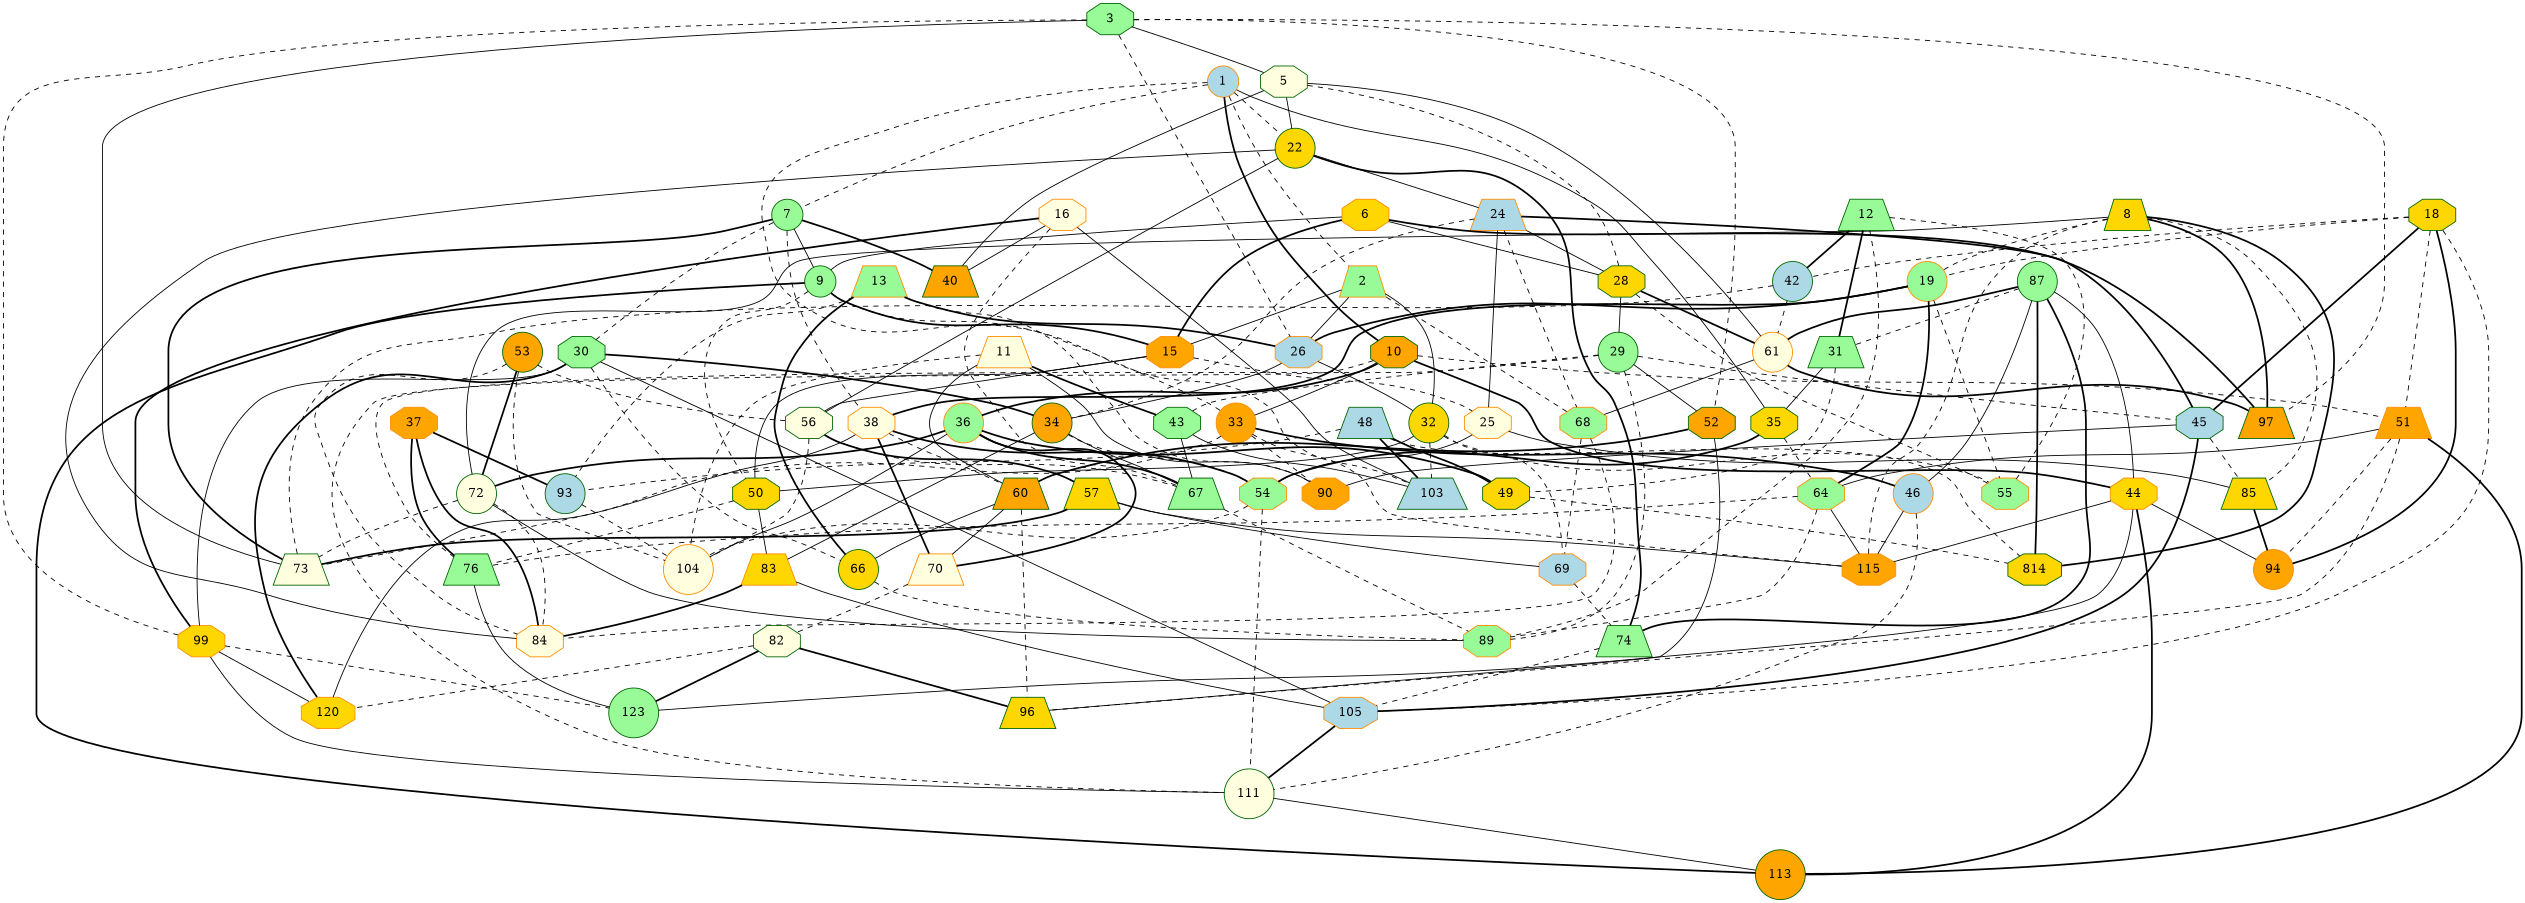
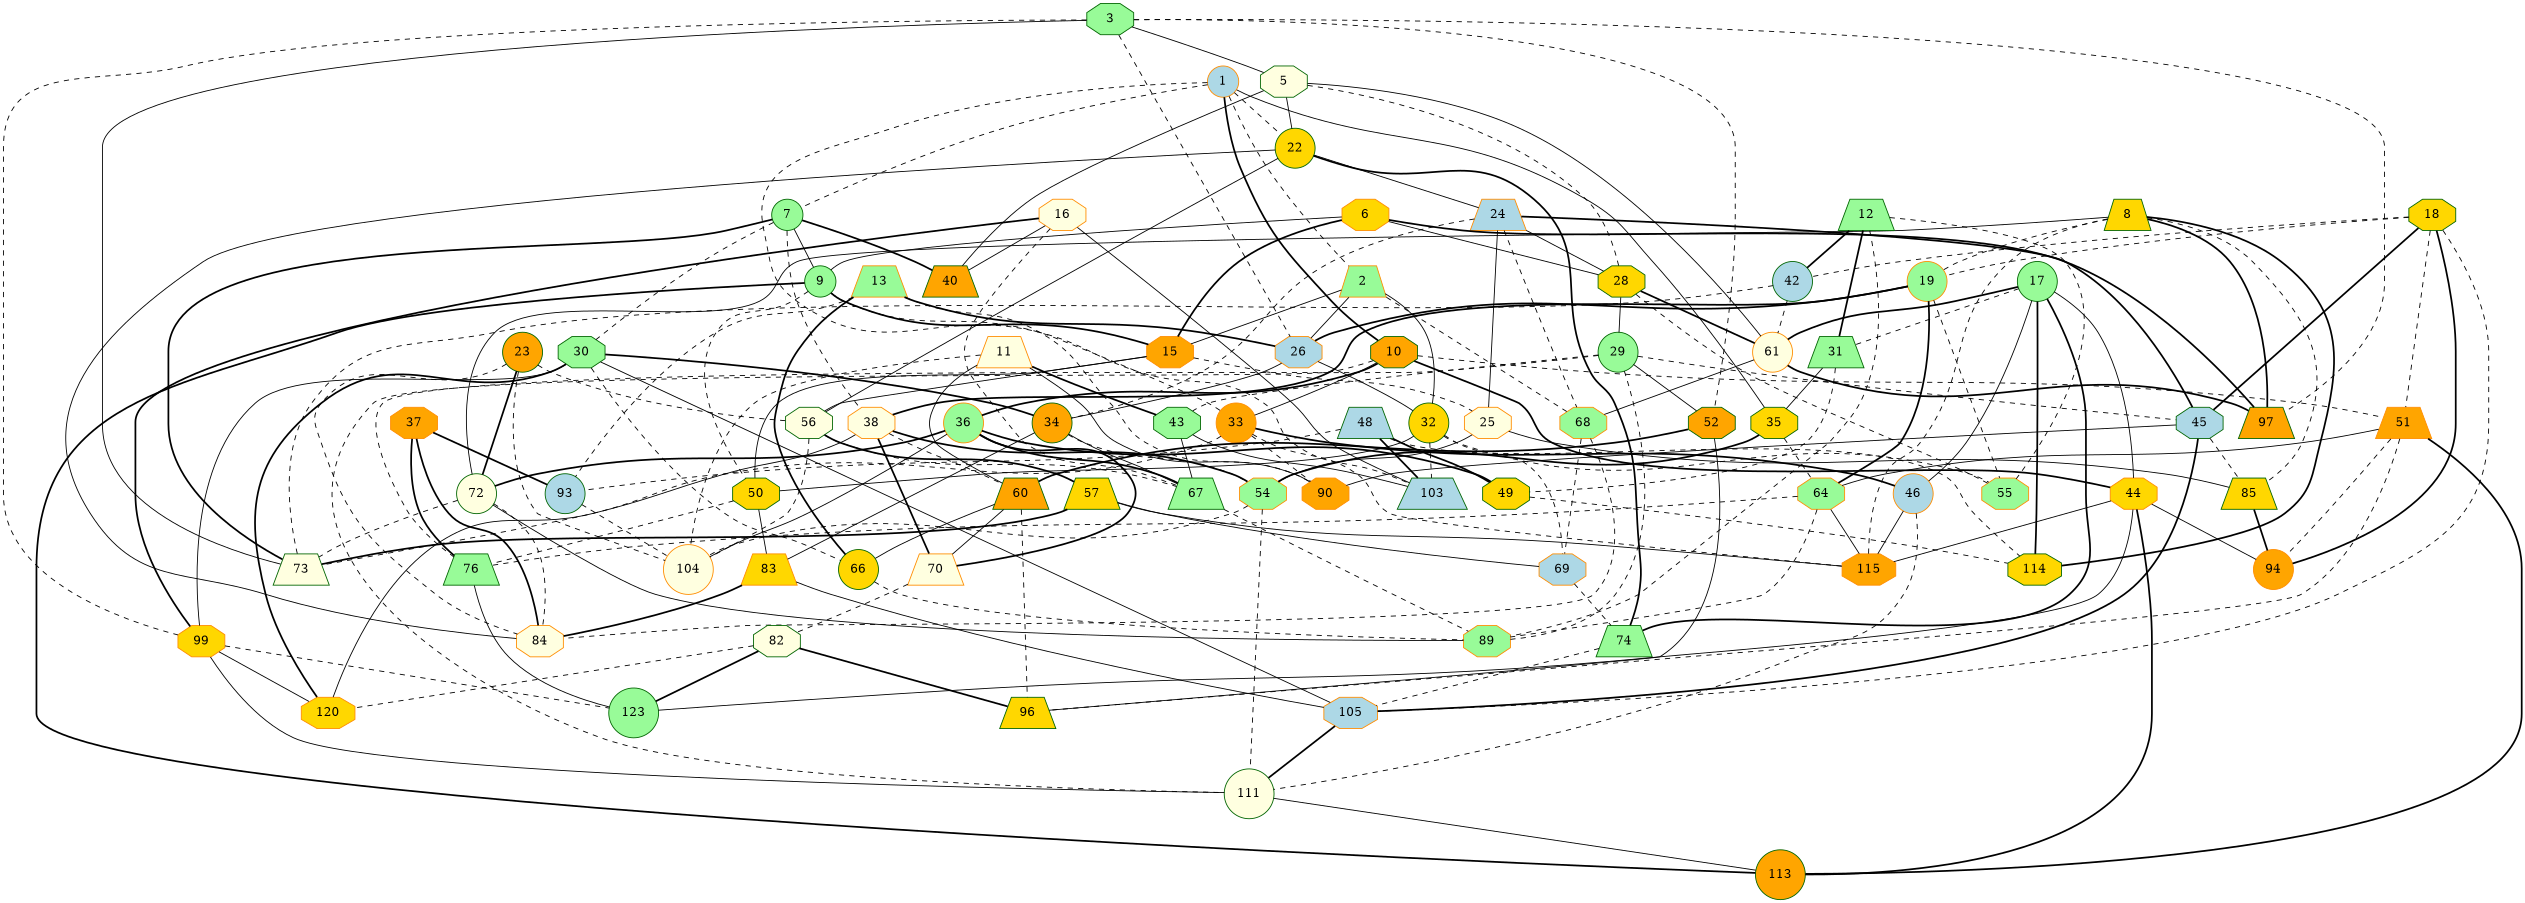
(2037, 281) -> (2037, 281)
(523, 352) -> (523, 352)
(2035, 570) -> (2035, 570)
